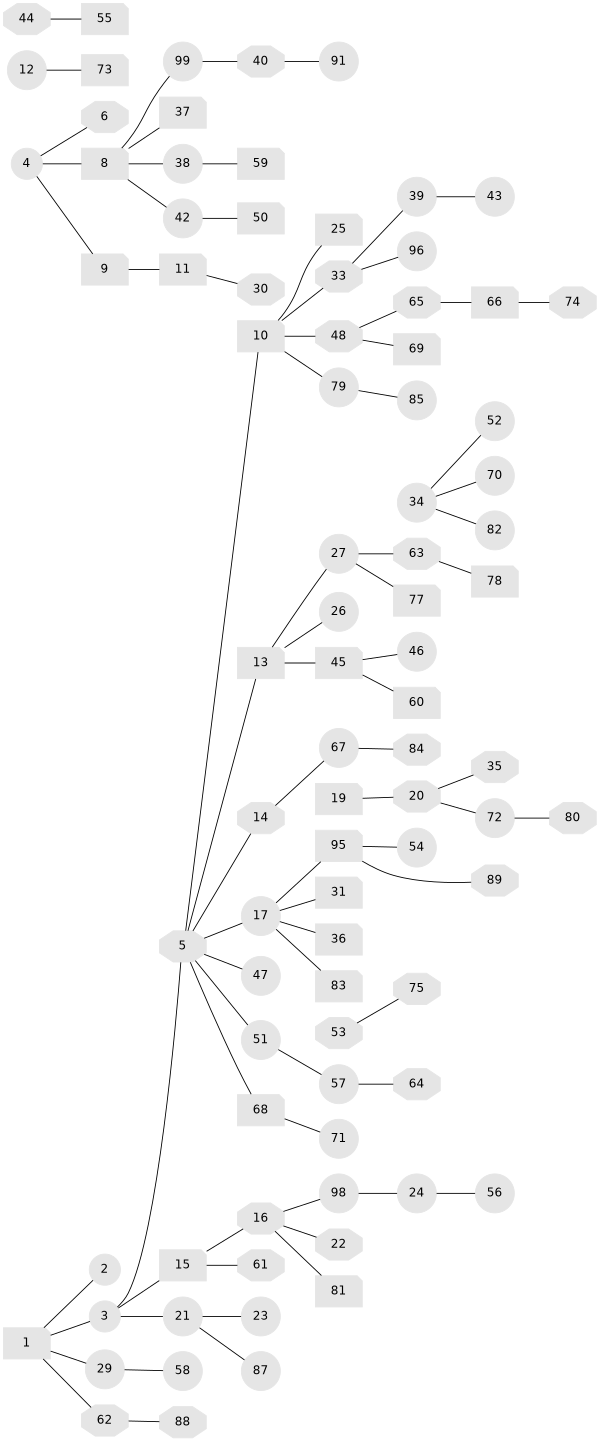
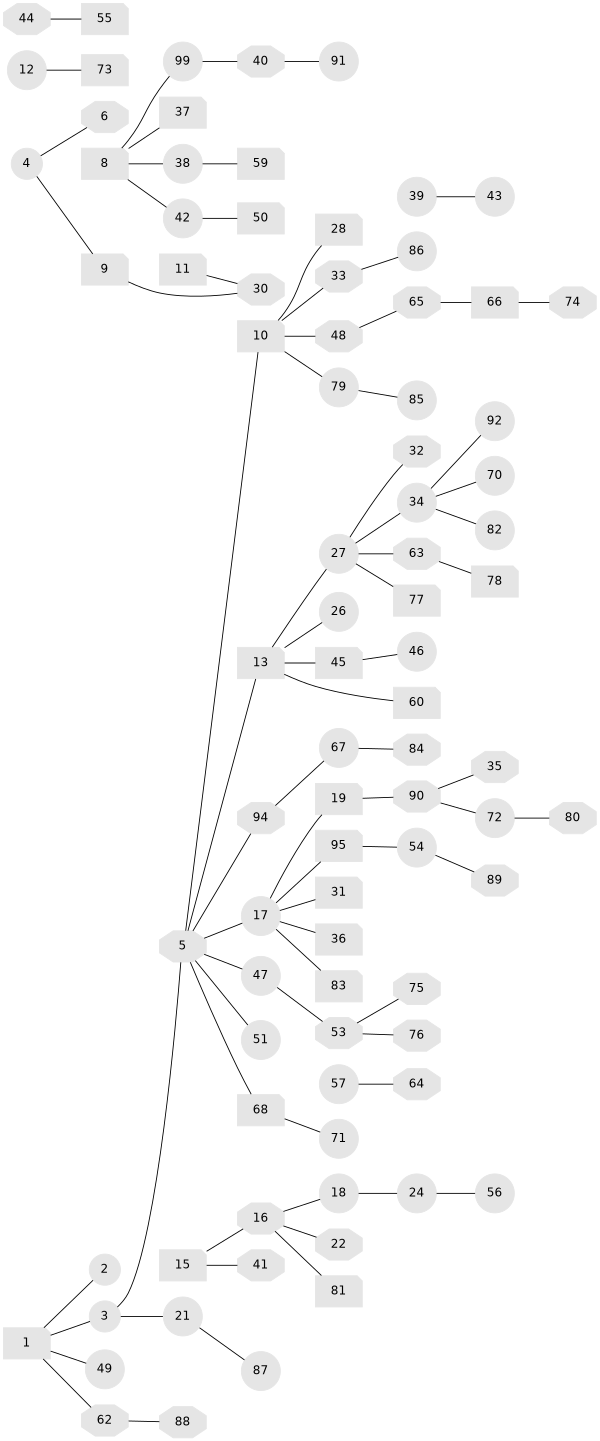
(62, 164) -> none
(339, 230) -> (339, 230)
(378, 237) -> none
(417, 251) -> (417, 251)
(144, 270) -> (182, 296)
(417, 349) -> none
(495, 421) -> (495, 421)
none -> (417, 452)
none -> (378, 528)
(378, 683) -> (338, 692)
(417, 796) -> (417, 796)
(261, 818) -> (261, 818)
none -> (294, 855)
(415, 880) -> (455, 864)
none -> (300, 1004)
none -> (417, 1036)
(300, 1062) -> none
(339, 1193) -> (339, 1193)
(261, 1265) -> (261, 1265)
(139, 1294) -> none
(261, 1316) -> none
(105, 1369) -> (105, 1369)
(183, 1371) -> none
